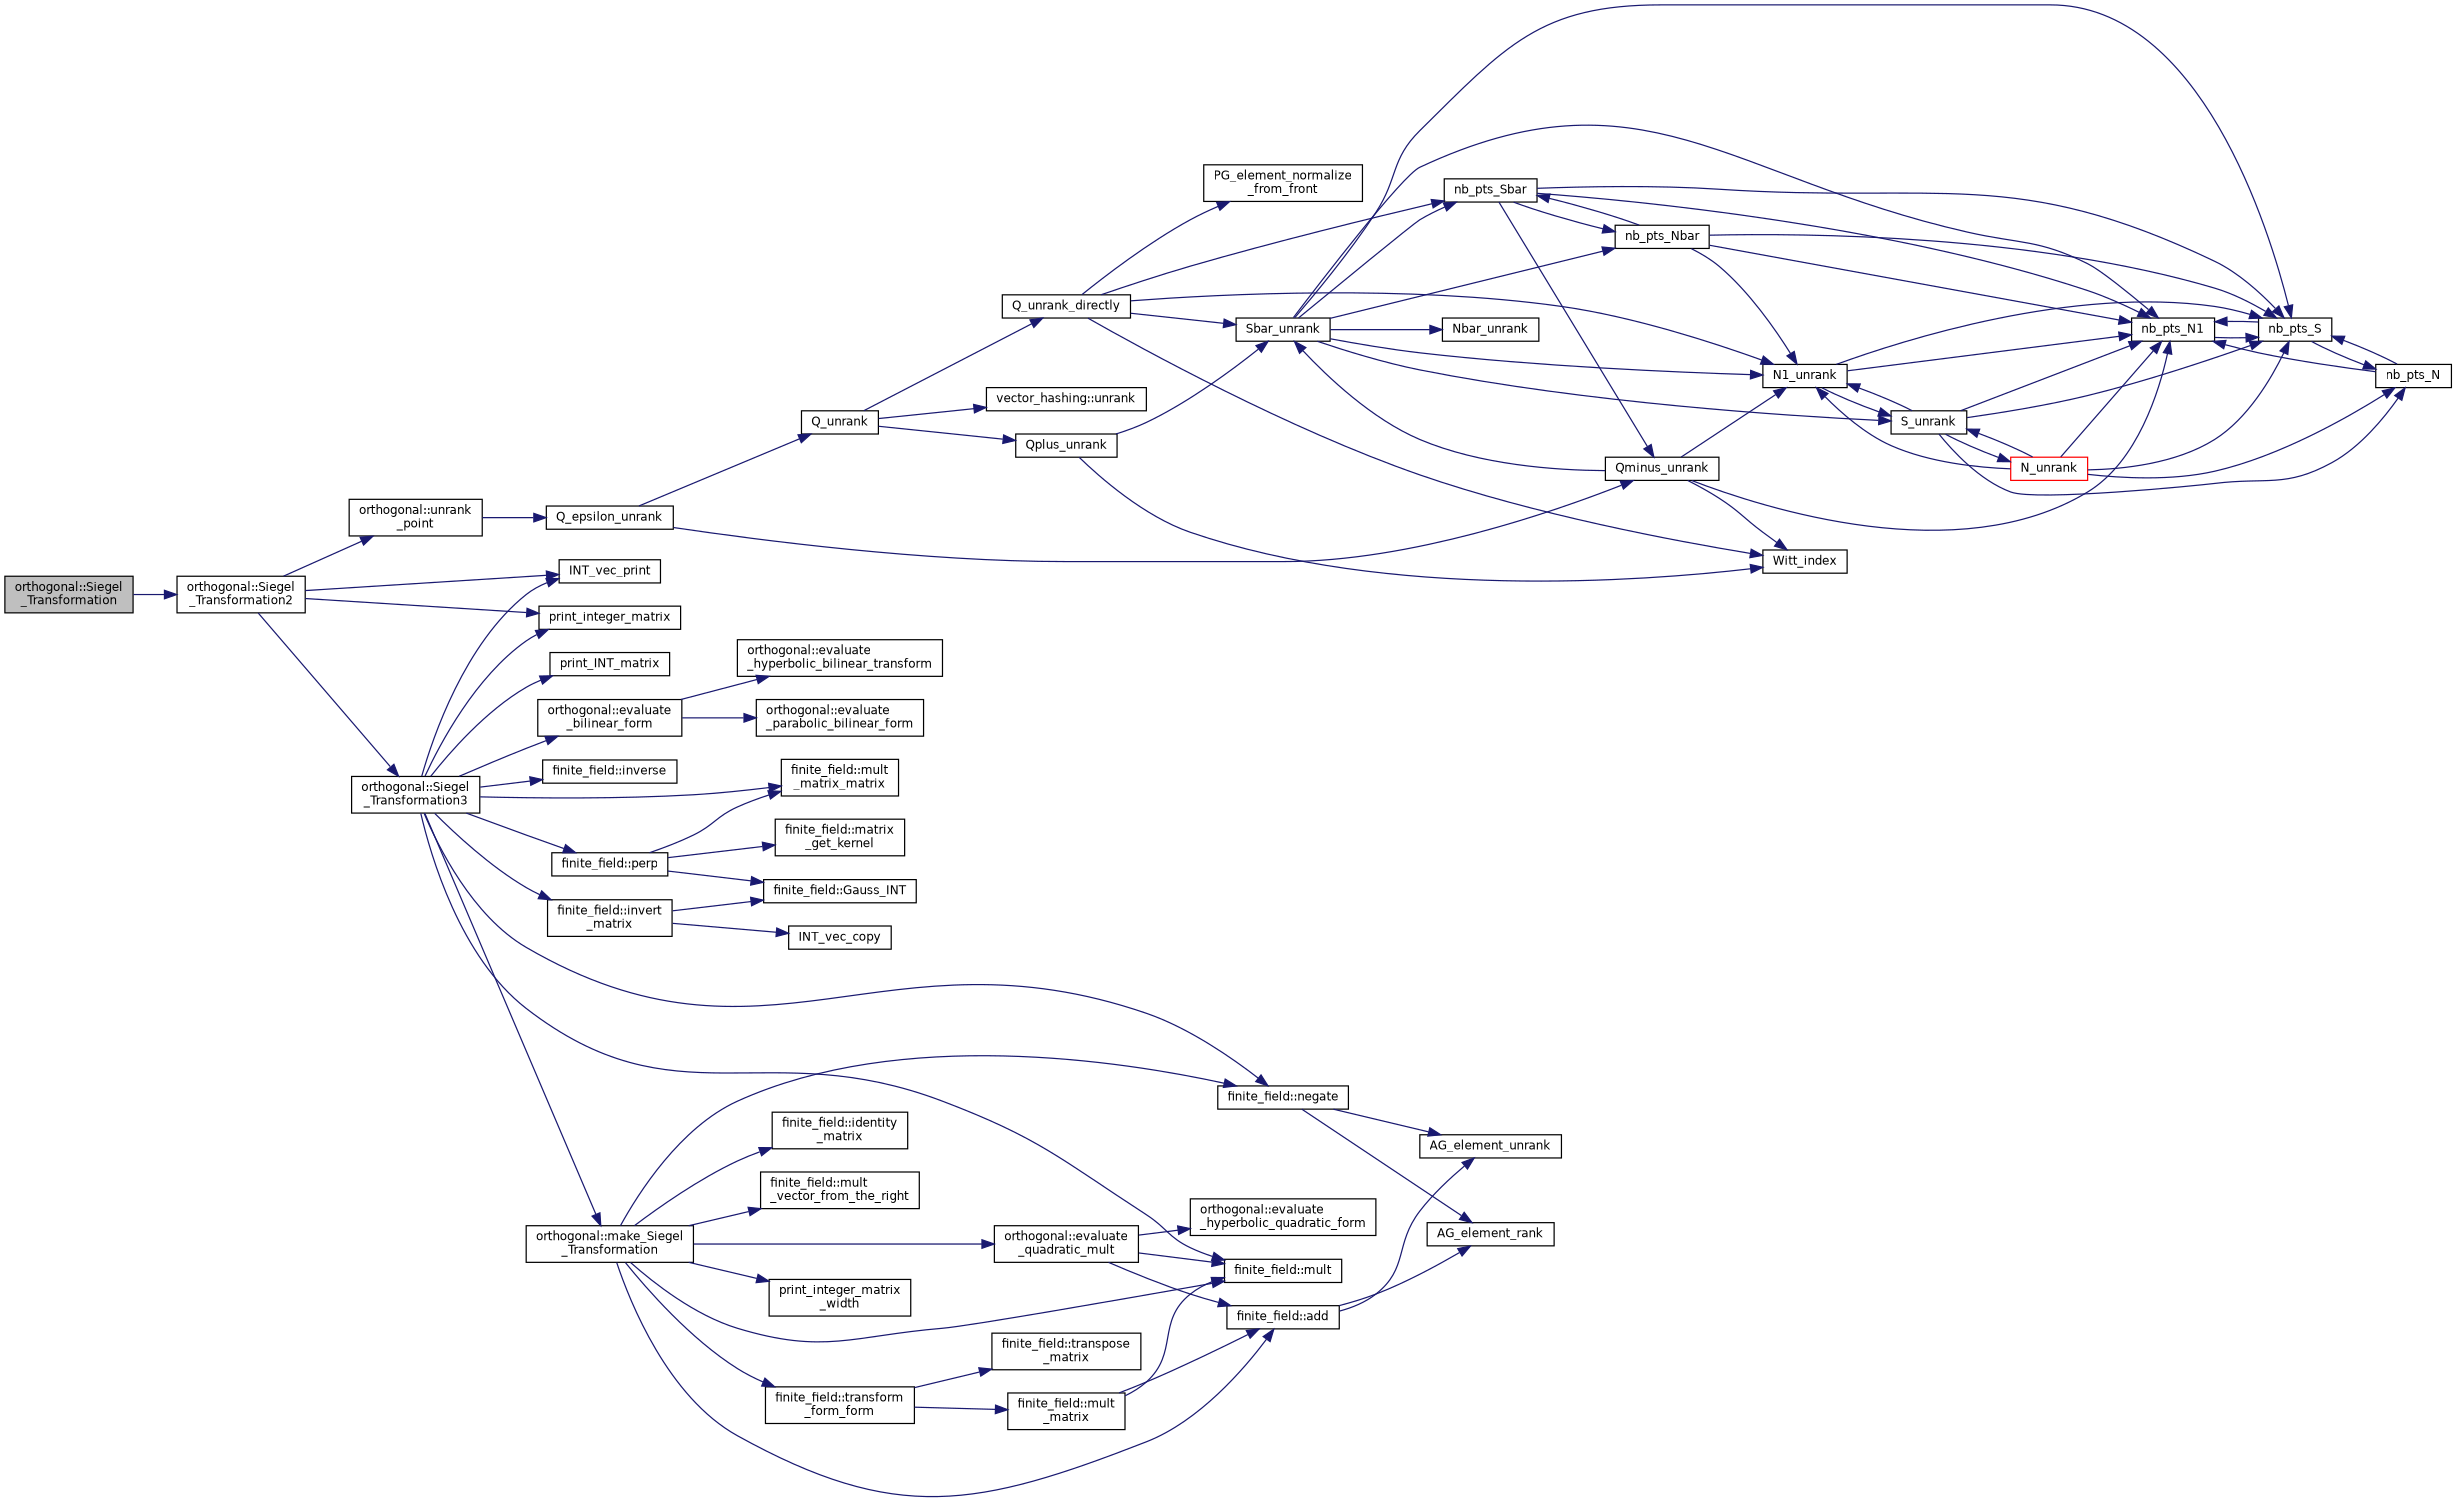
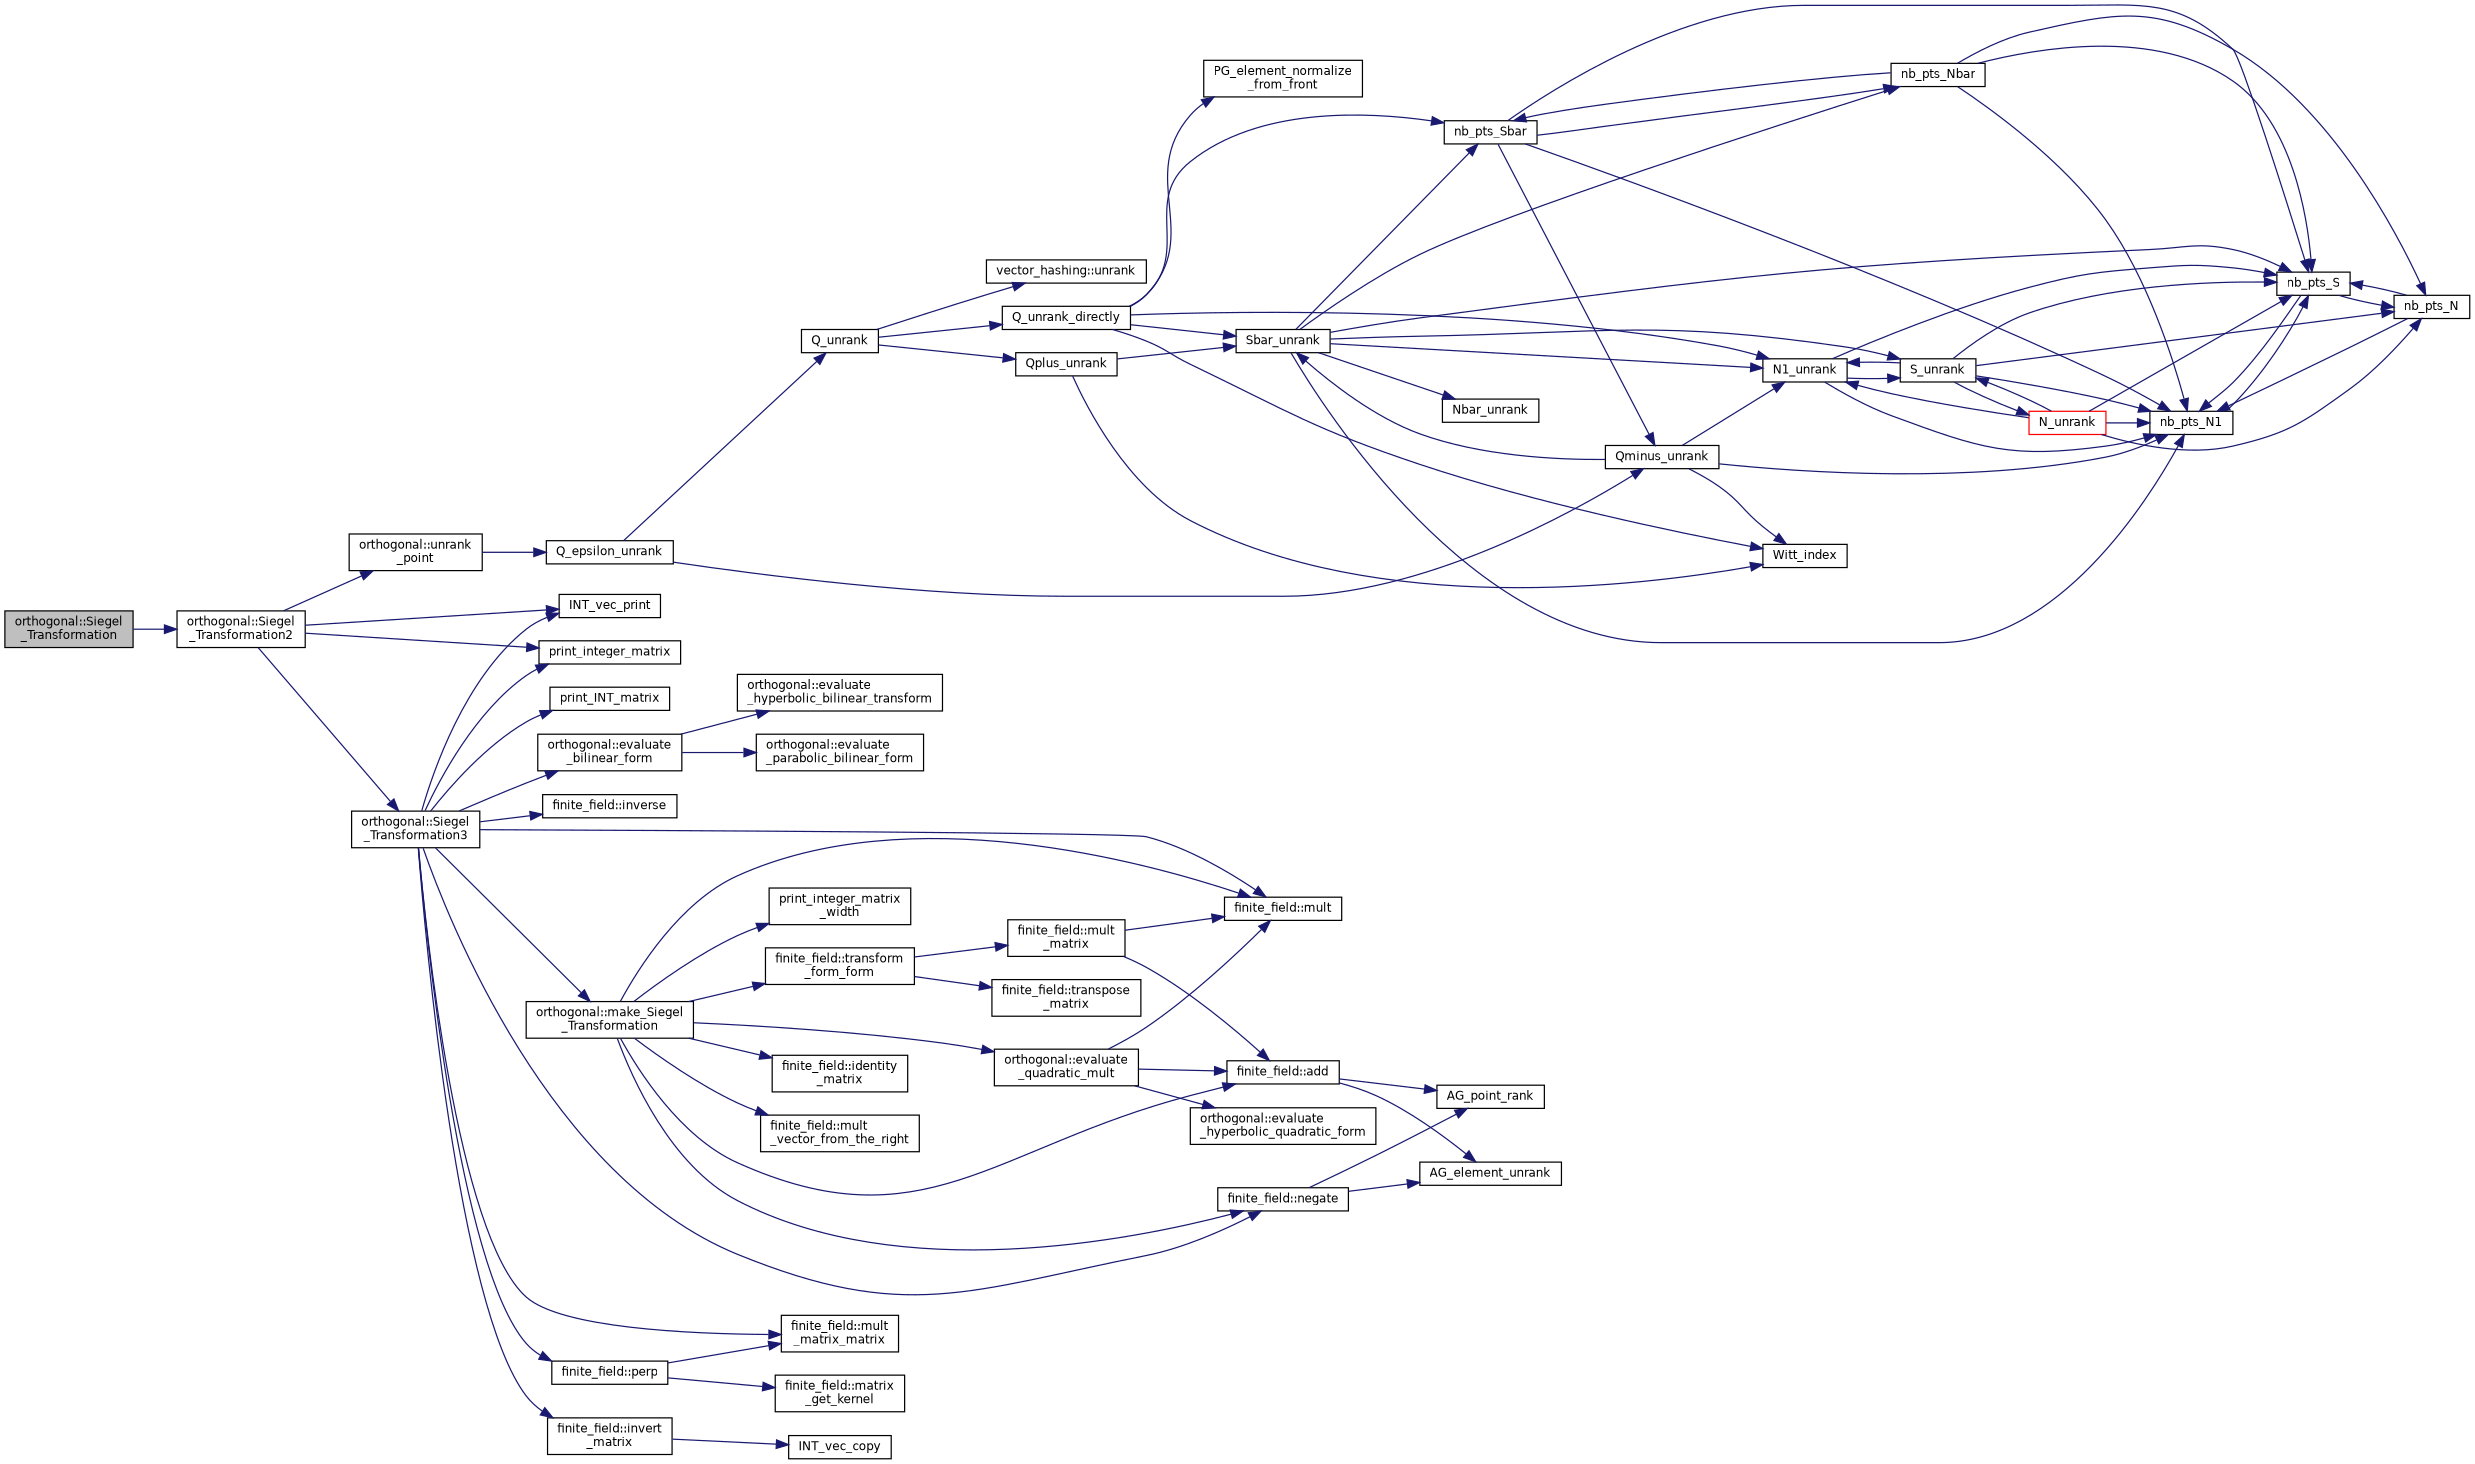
(1747, 295) -> (2251, 62)
(840, 891) -> none
(1491, 1234) -> (1491, 1097)
